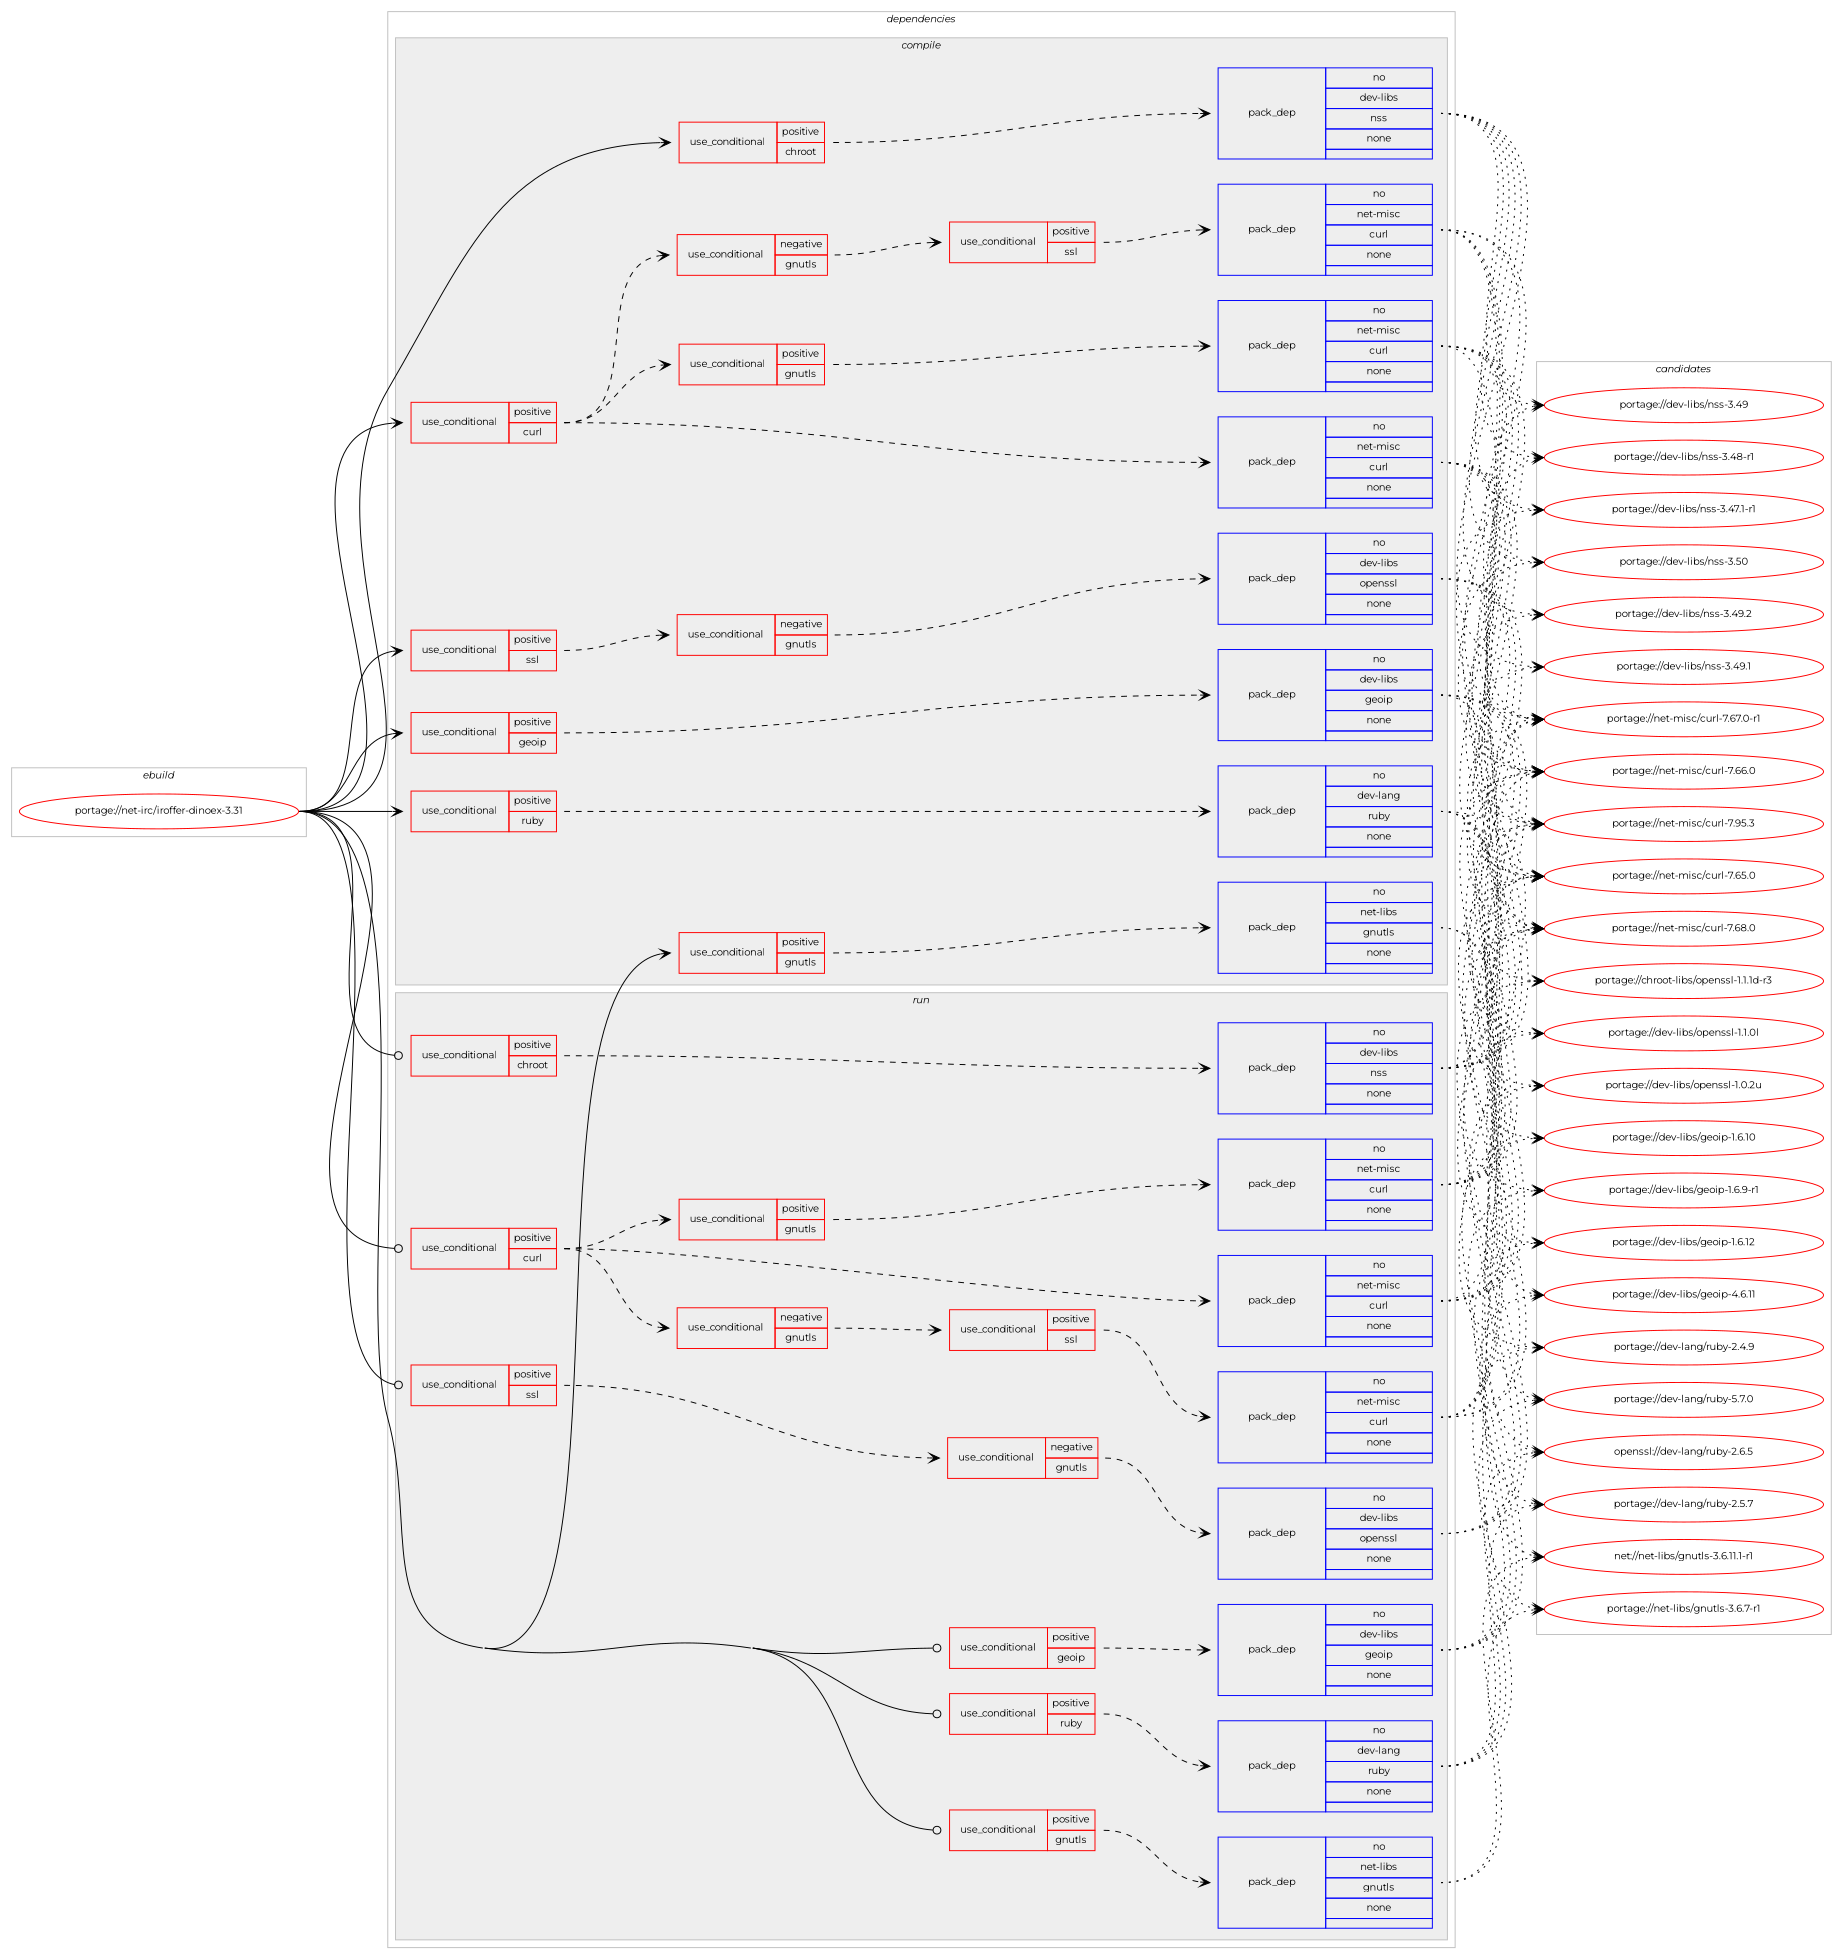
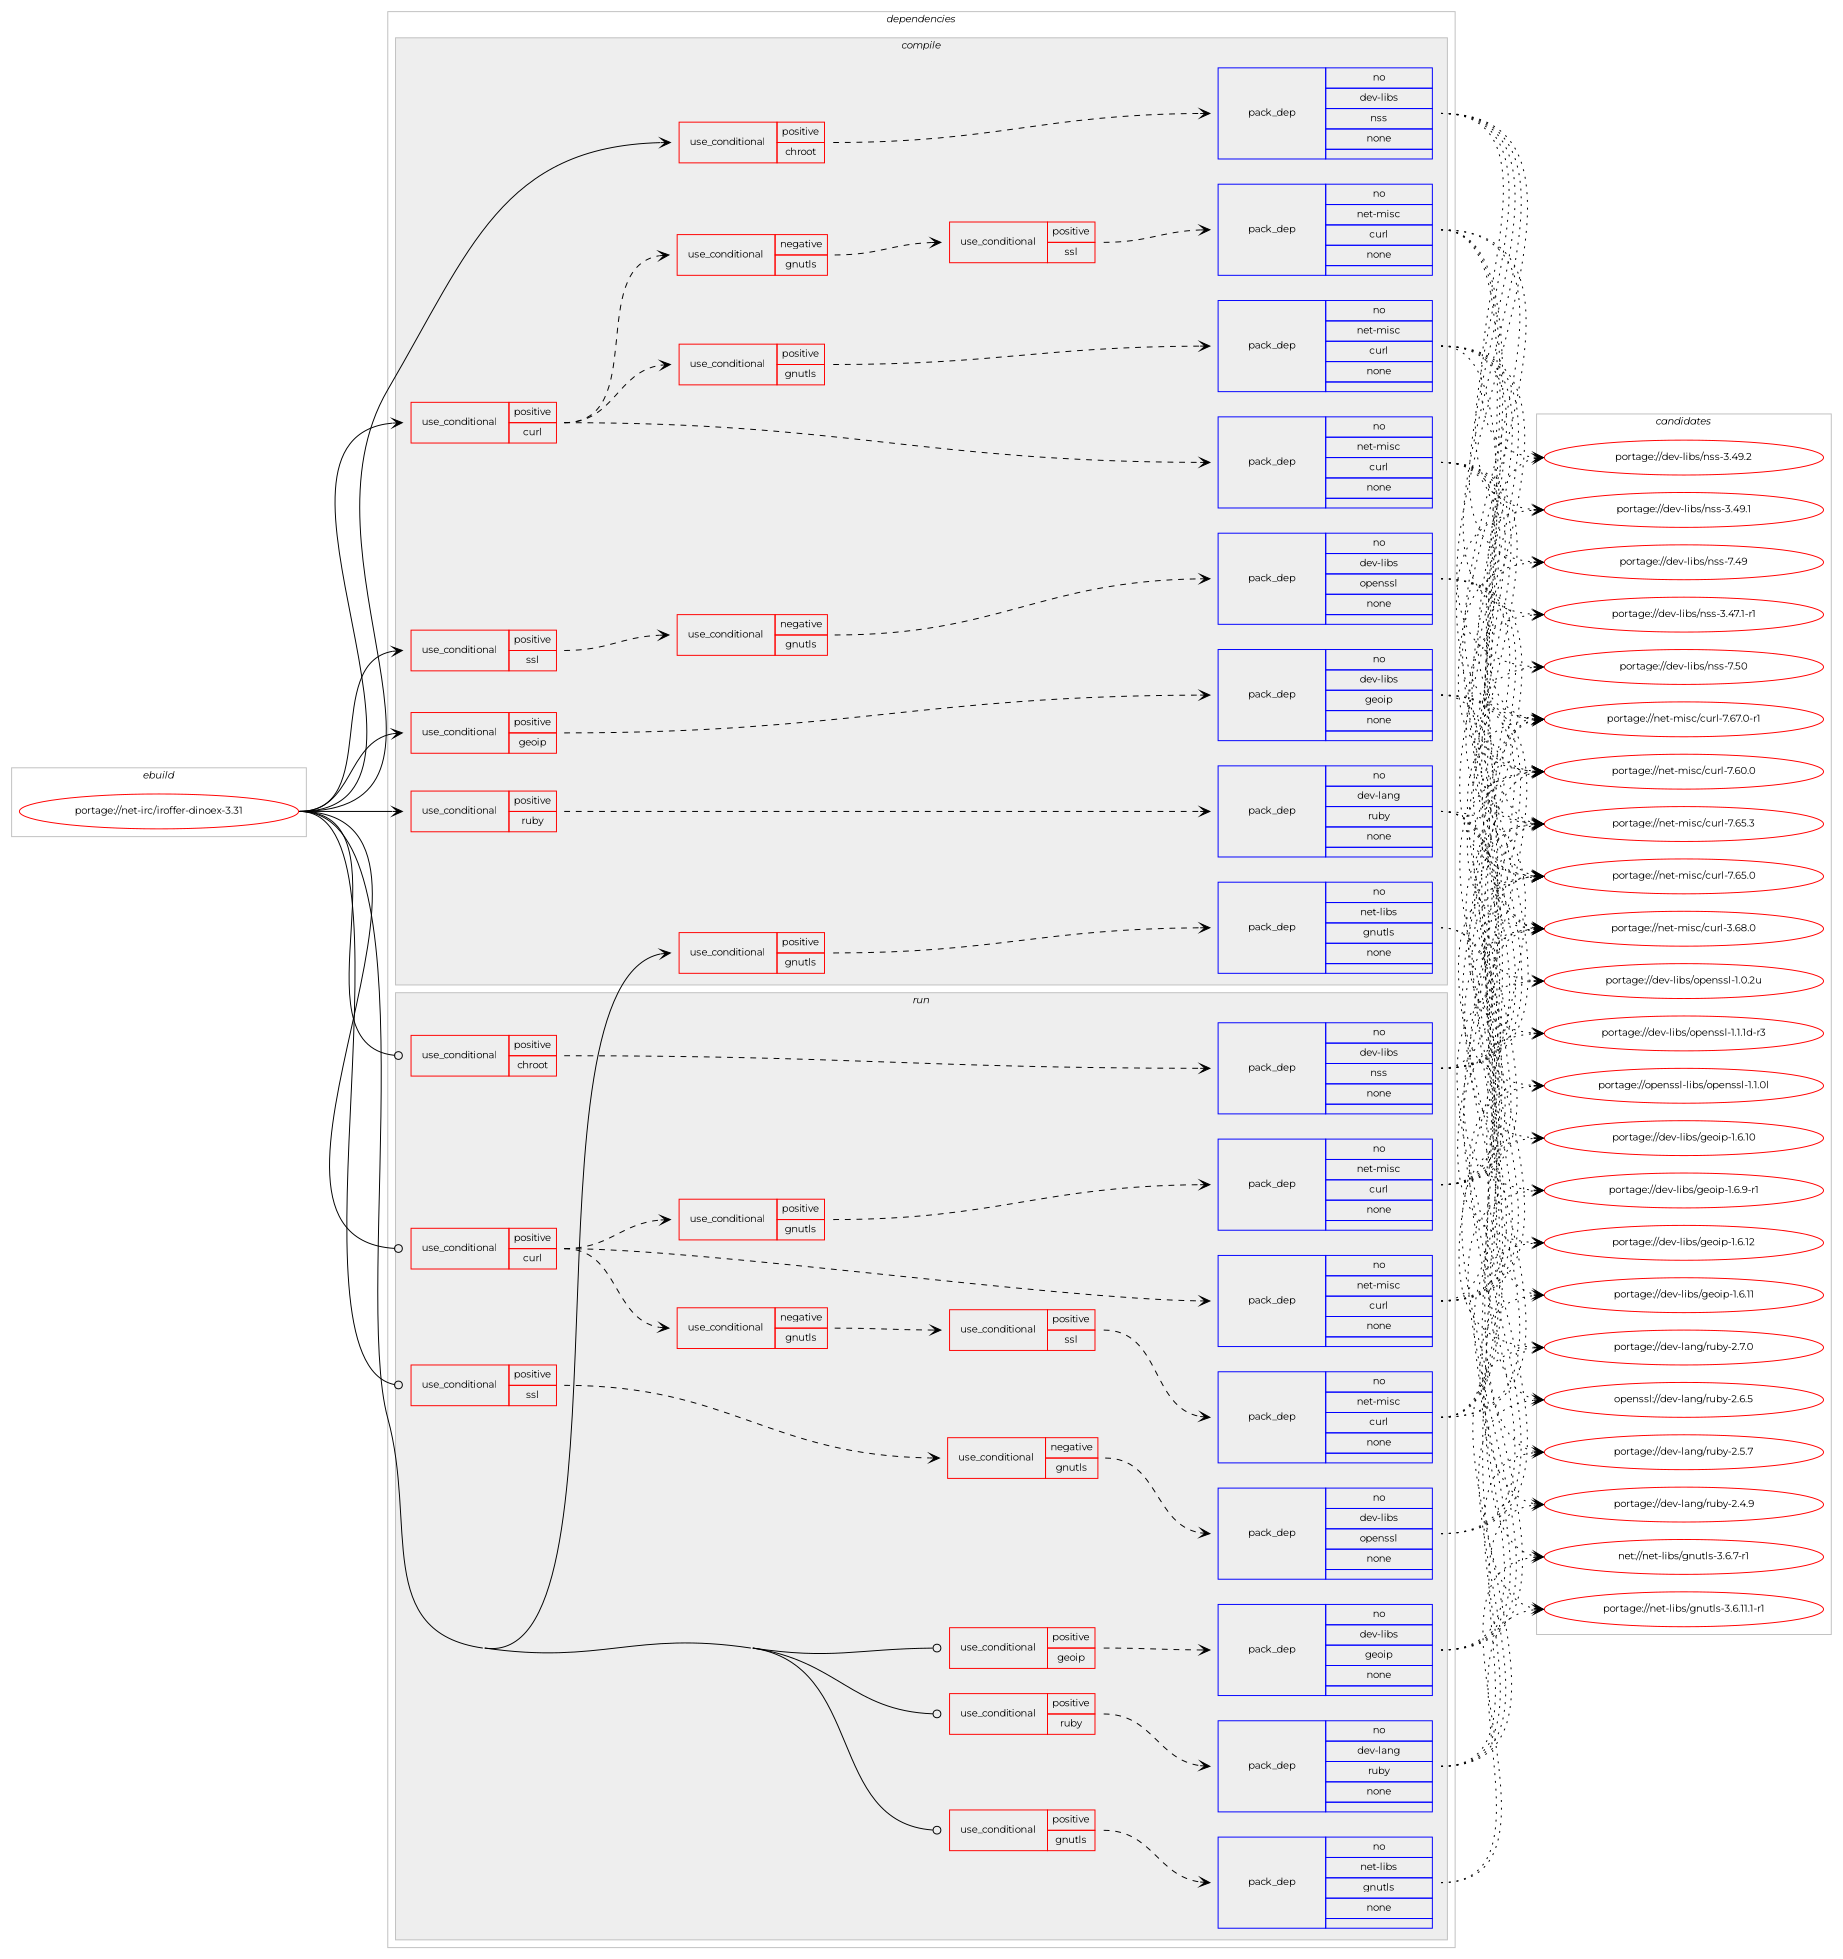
(1684, 405) -> (1684, 562)
(1684, 458) -> none
(1684, 562) -> (1684, 667)
(1684, 772) -> (1684, 772)
(1684, 824) -> (1684, 824)
(1684, 929) -> (1684, 929)
(1684, 981) -> (1684, 1033)
(1684, 1033) -> (1684, 1086)
(1684, 1295) -> (1684, 1295)
(1684, 1400) -> (1684, 1348)
(1684, 1557) -> (1684, 1609)
(1684, 1609) -> (1684, 1557)
